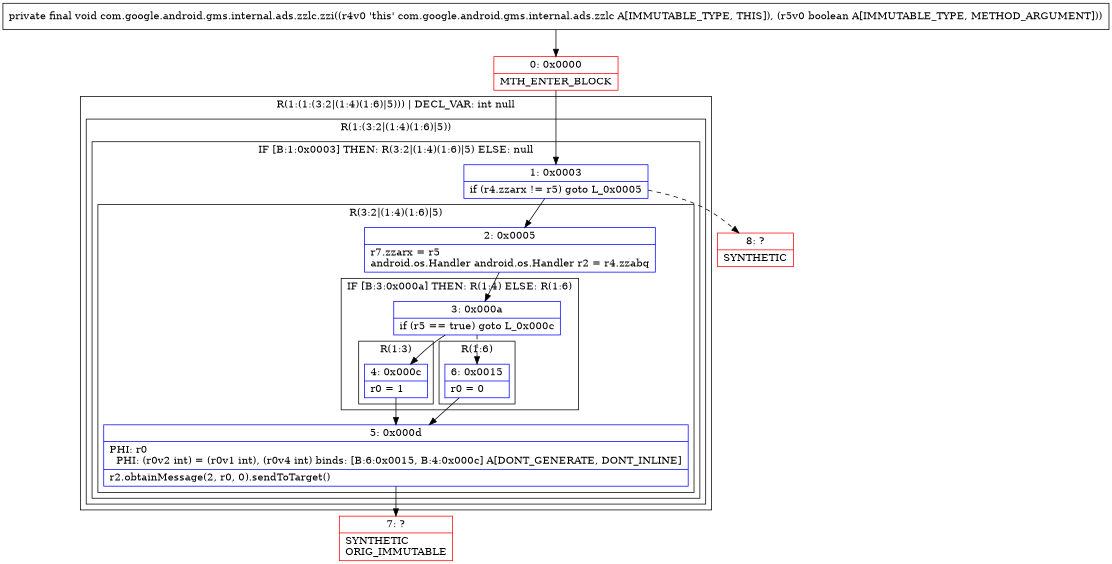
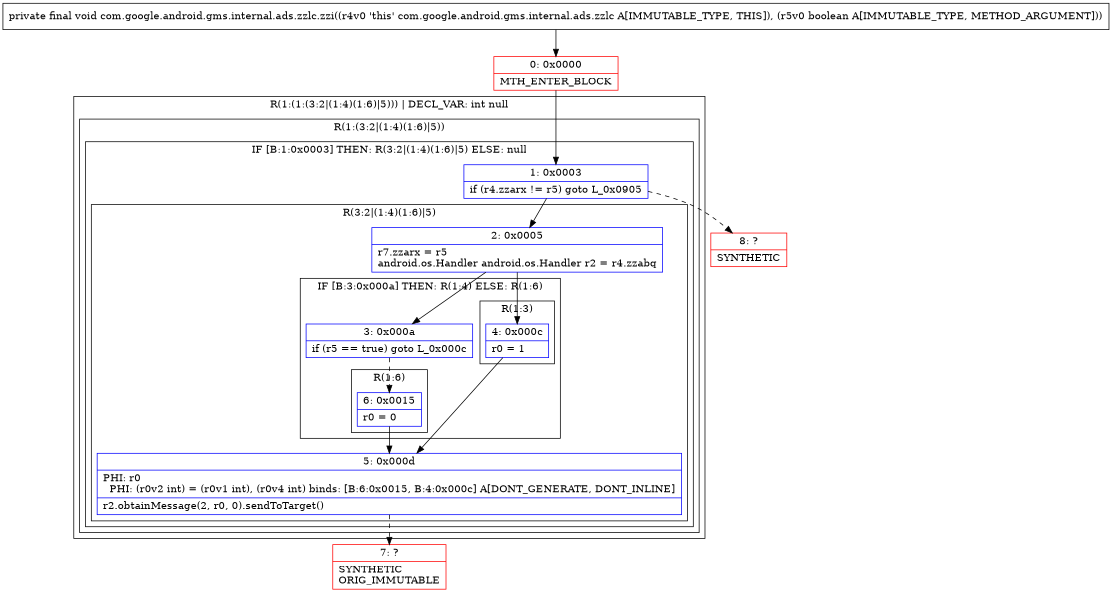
(556, 190) -> (556, 190)
(428, 347) -> (517, 294)
(396, 498) -> (389, 526)
